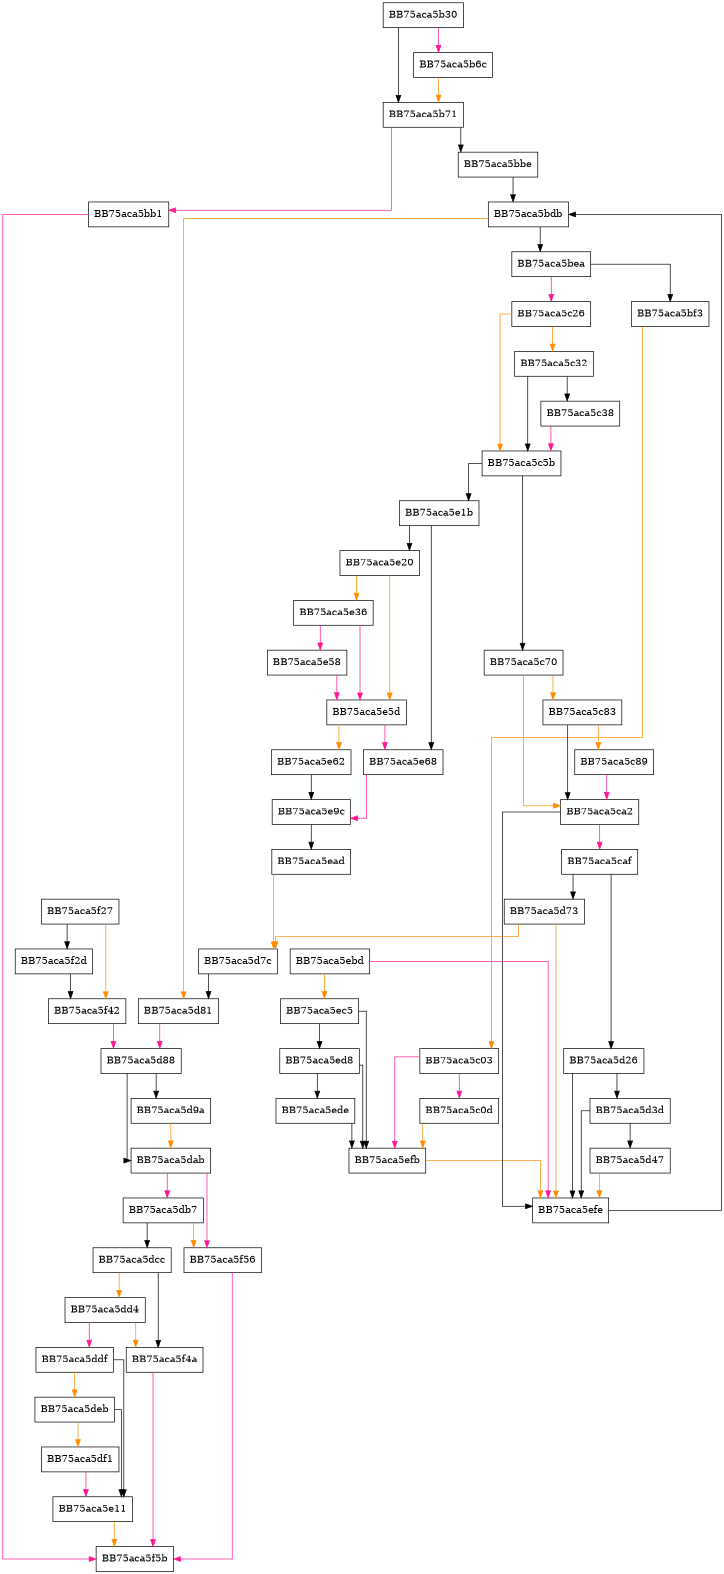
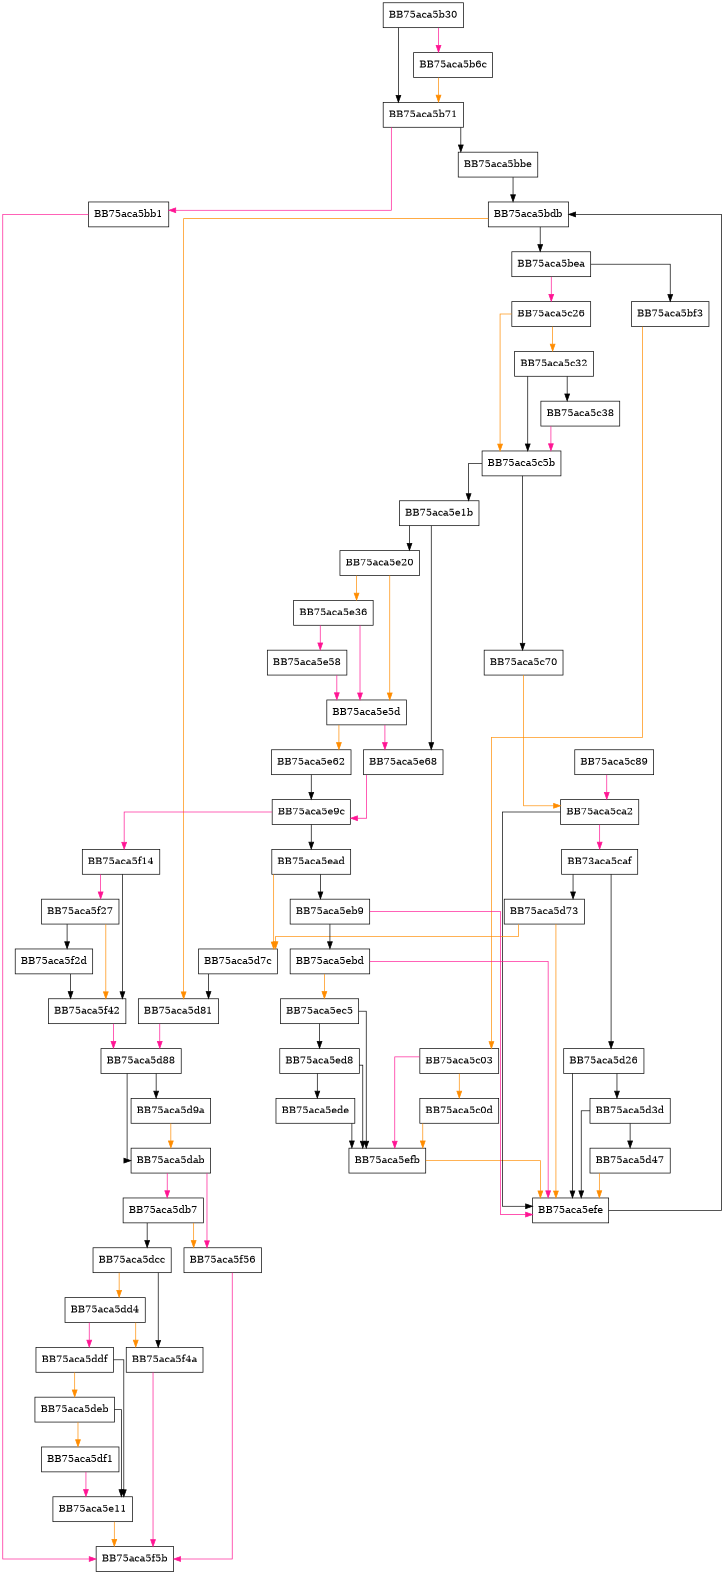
(582, 712) -> none
none -> (121, 862)
(600, 862) -> (600, 862)
none -> (330, 912)
(459, 1082) -> (459, 1082)
